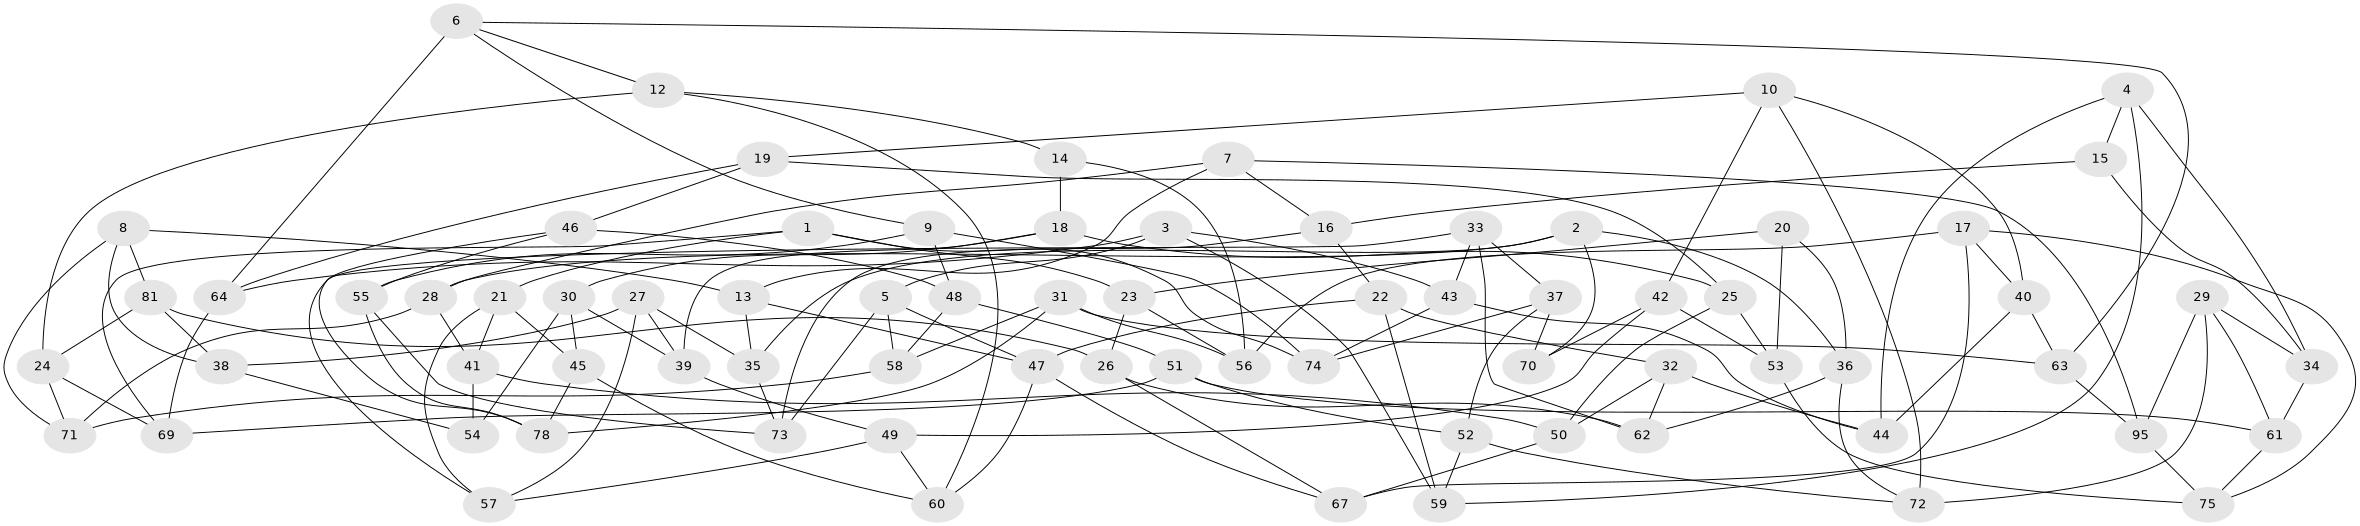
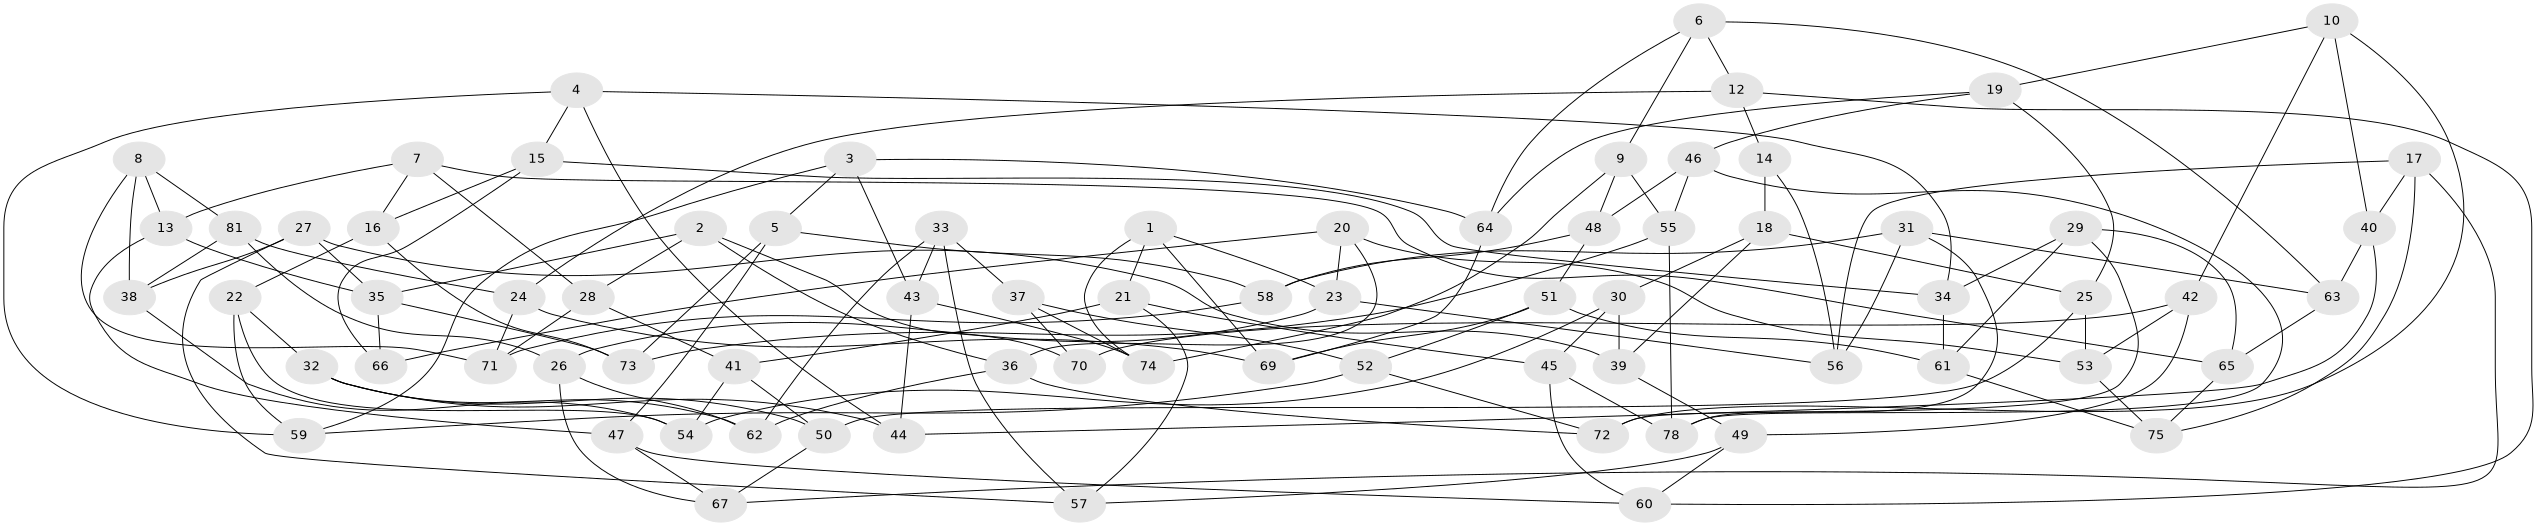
(1212, 318) -> (430, 410)
none -> (381, 367)
(2141, 436) -> (2228, 367)
